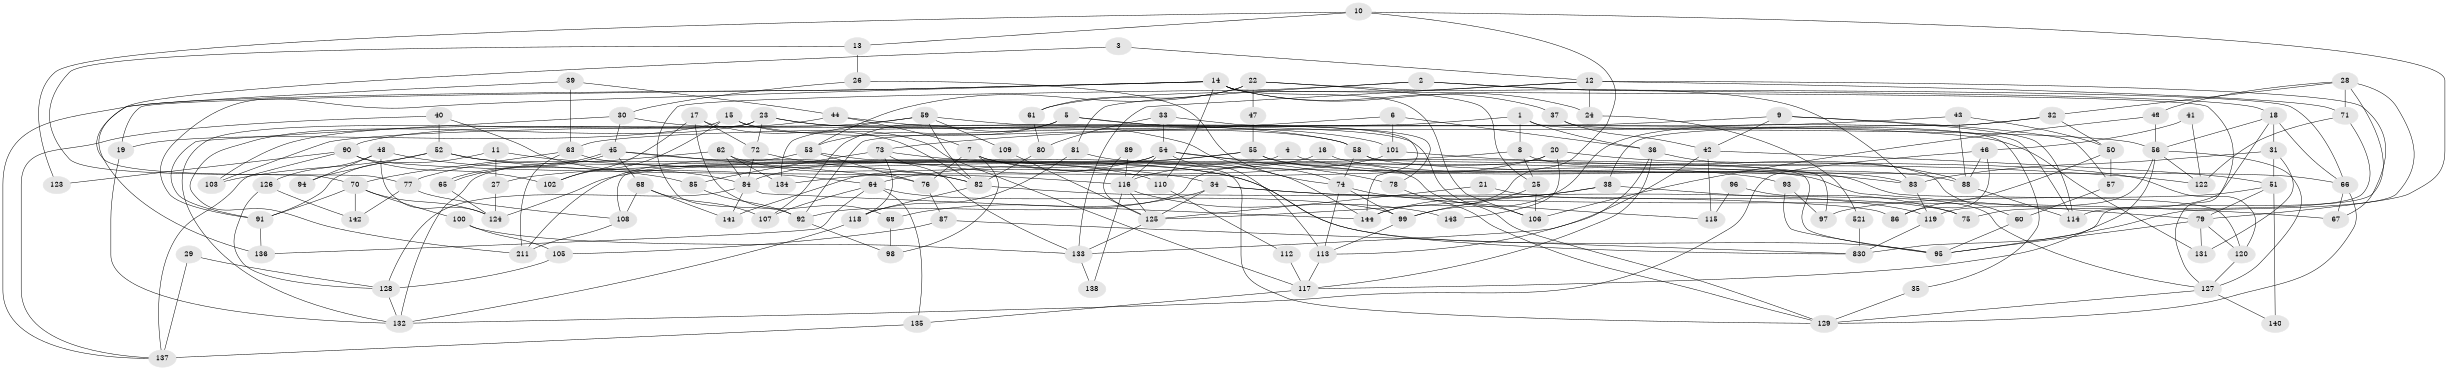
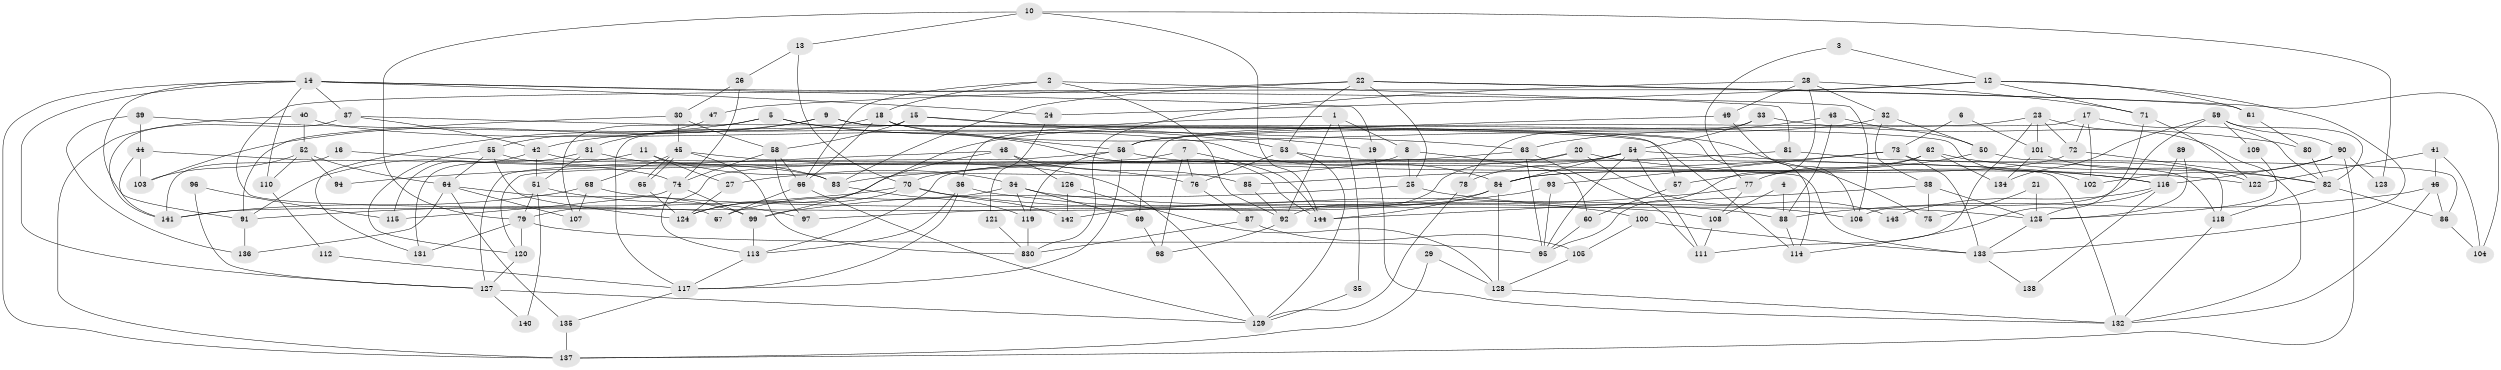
none -> (202, 125)
(904, 129) -> (120, 184)
(1517, 132) -> none
(1859, 220) -> (992, 220)
(523, 254) -> (1701, 254)
none -> (2480, 254)
